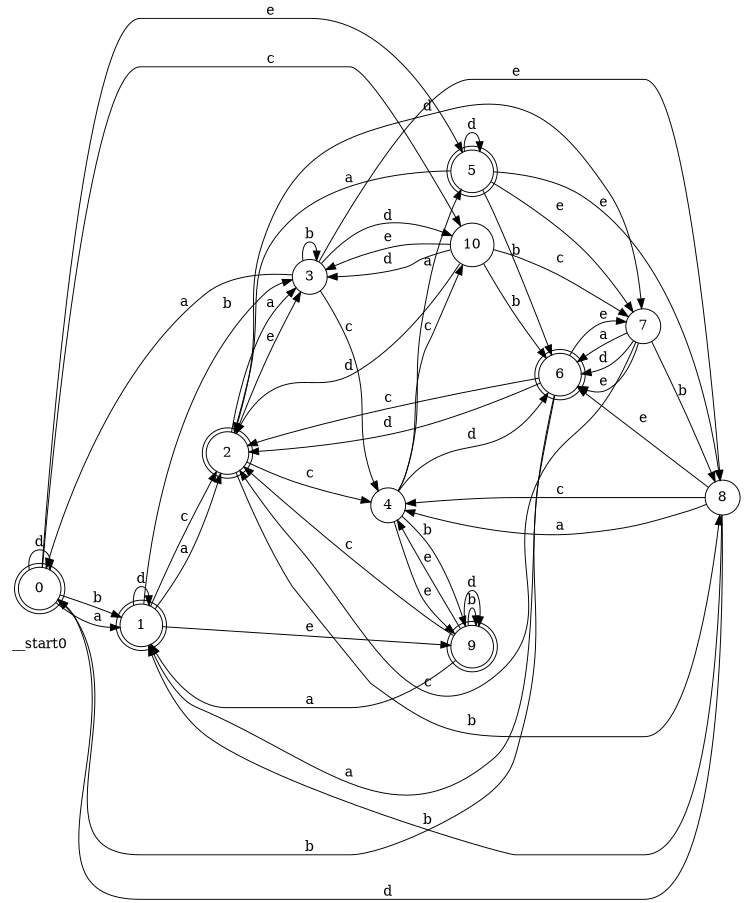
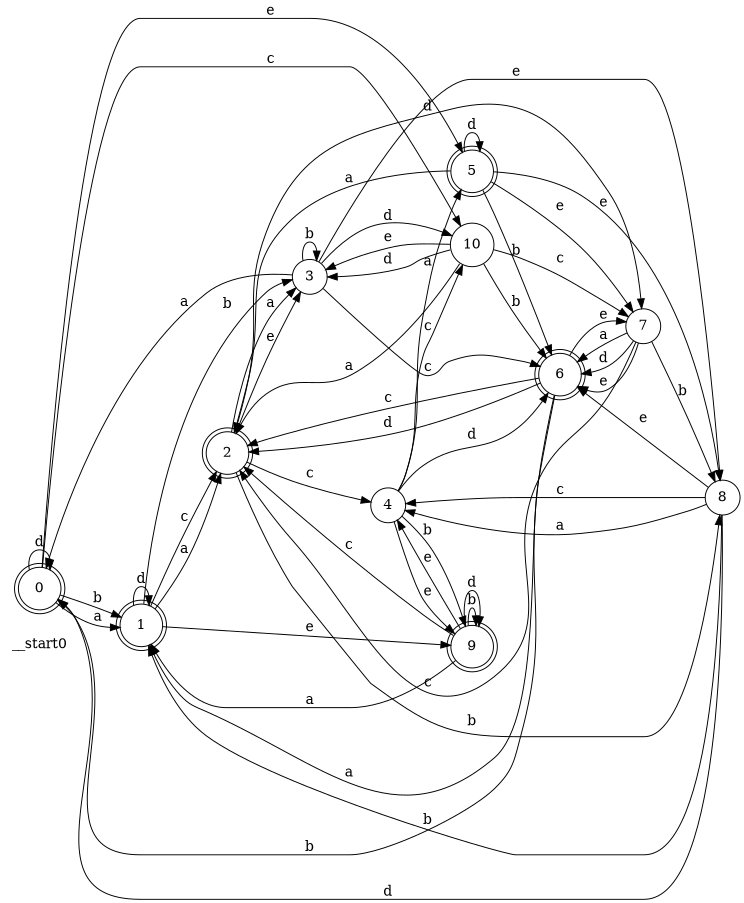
(349, 366) -> (349, 366)
(360, 383) -> (411, 366)
